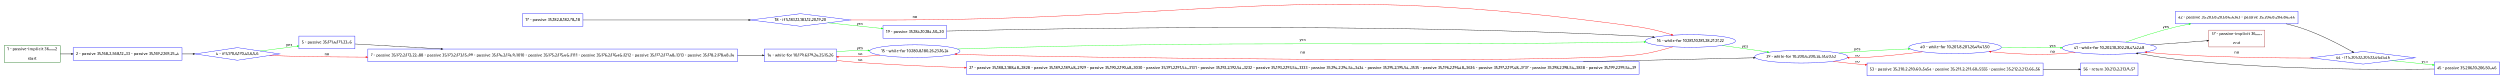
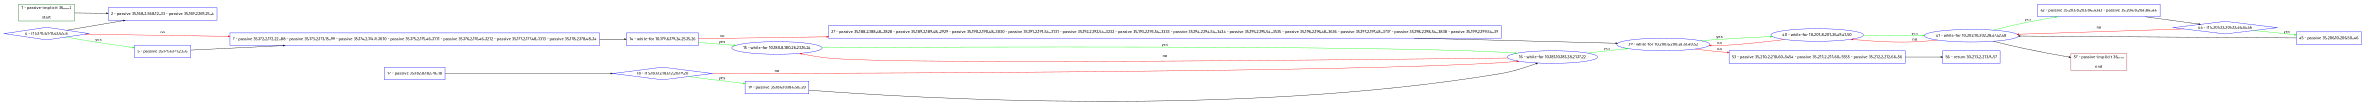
(188, 54) -> (95, 25)
(859, 57) -> none
